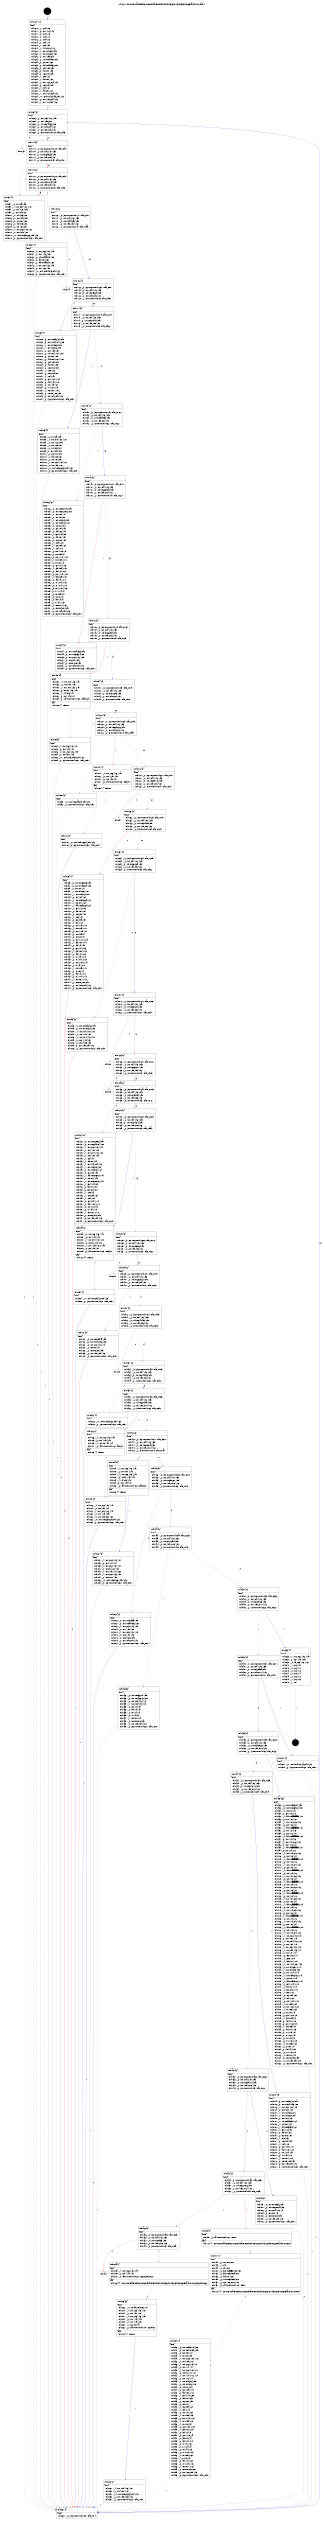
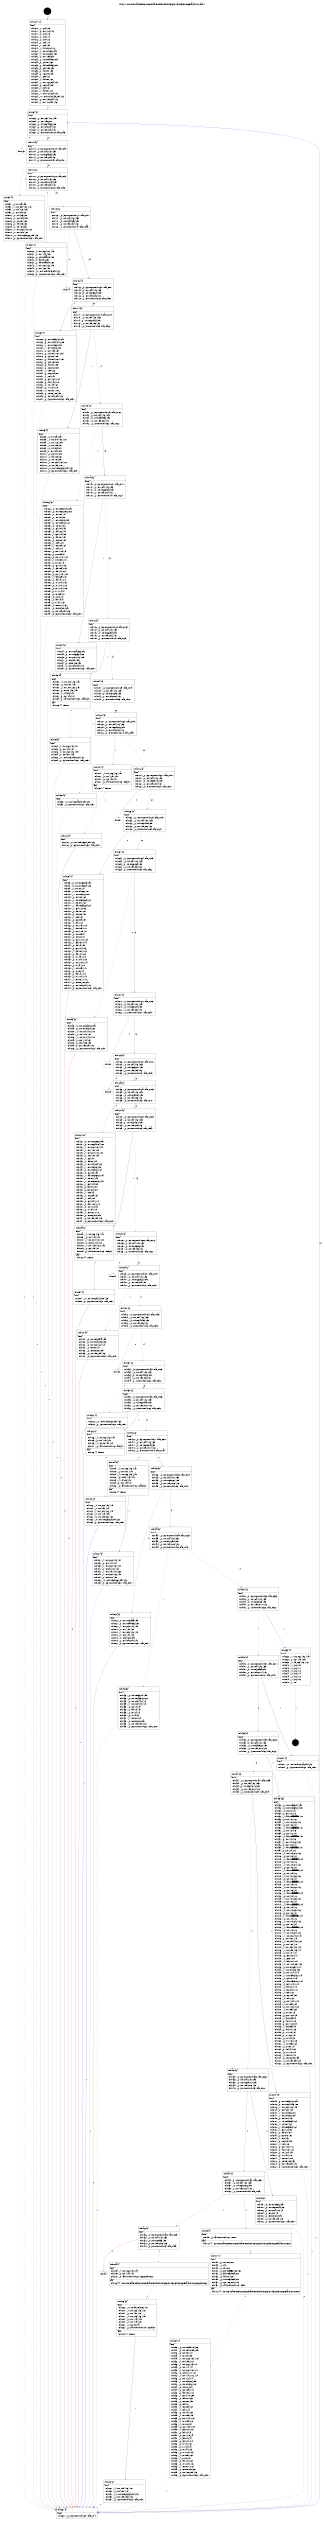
(39, 193) -> (59, 198)
